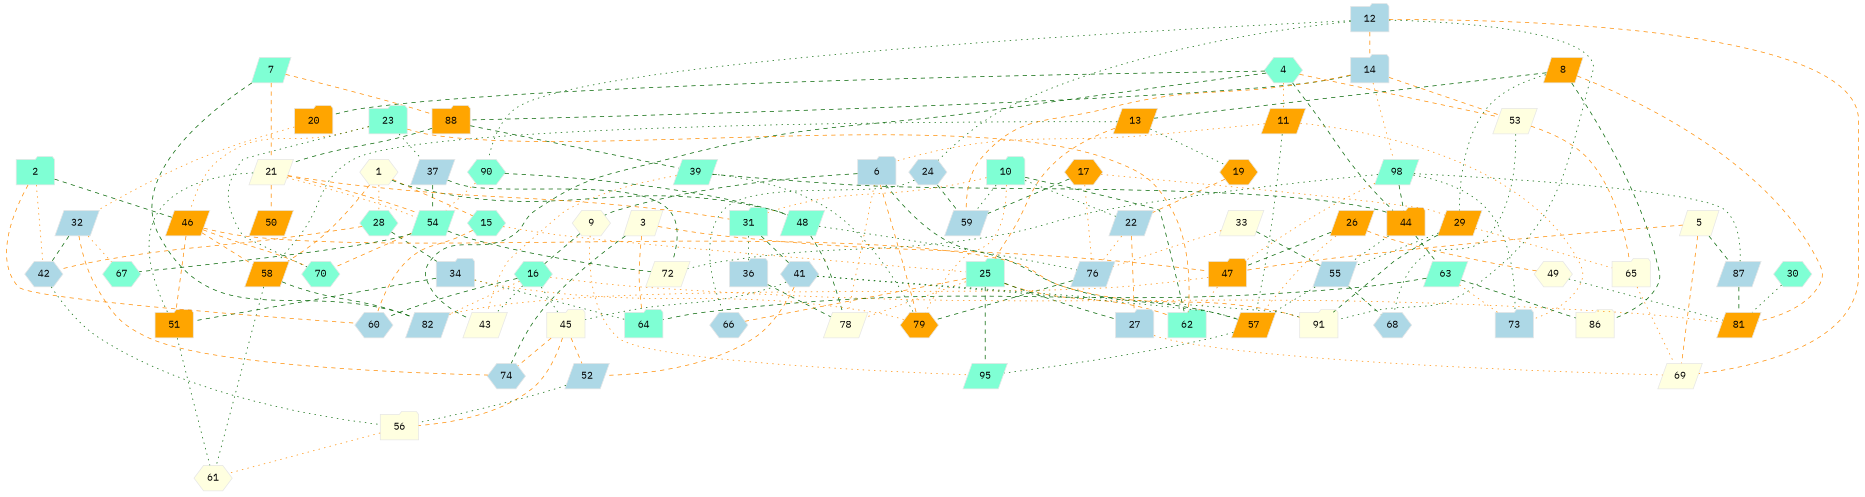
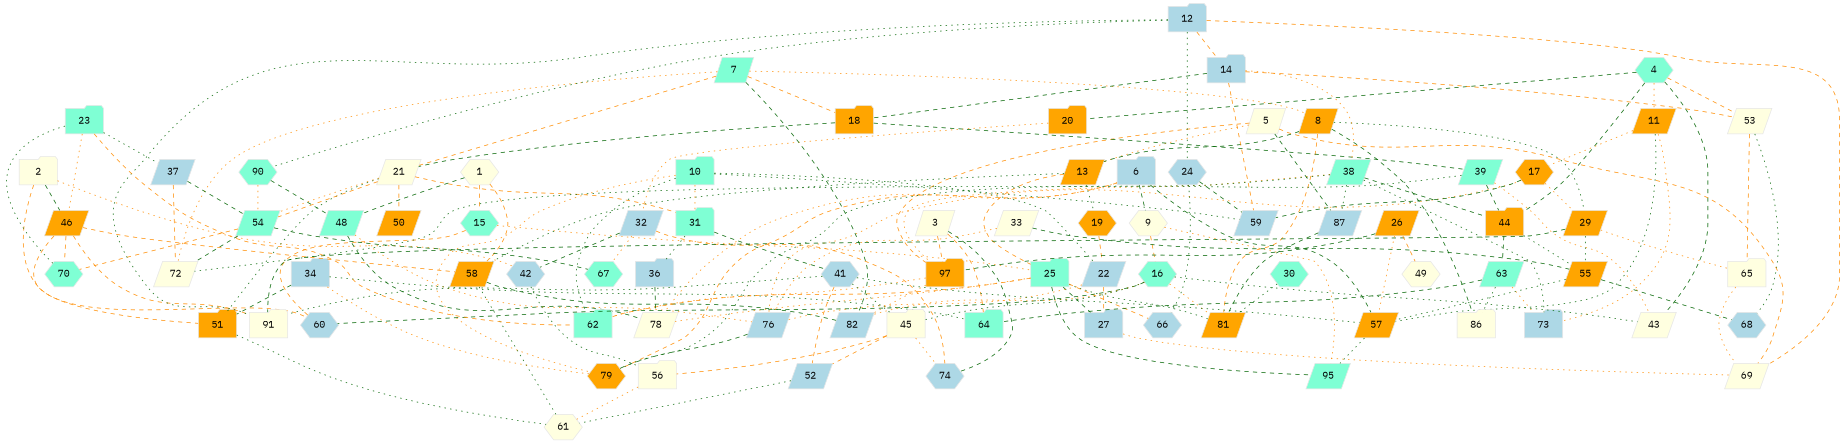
none -> (1028, 81)
none -> (412, 105)
(451, 121) -> (854, 121)
none -> (1194, 137)
(1080, 139) -> (1585, 151)
(35, 172) -> (38, 172)
(1397, 172) -> (1349, 172)
(587, 190) -> (174, 227)
(1149, 207) -> (596, 226)
(379, 223) -> none
(916, 241) -> (514, 304)
(562, 249) -> (1153, 249)
(1227, 274) -> (945, 274)
(1335, 274) -> (1585, 274)
(1521, 300) -> (1489, 300)
(1653, 302) -> (1121, 299)
(535, 352) -> (926, 351)
(489, 407) -> (685, 402)
